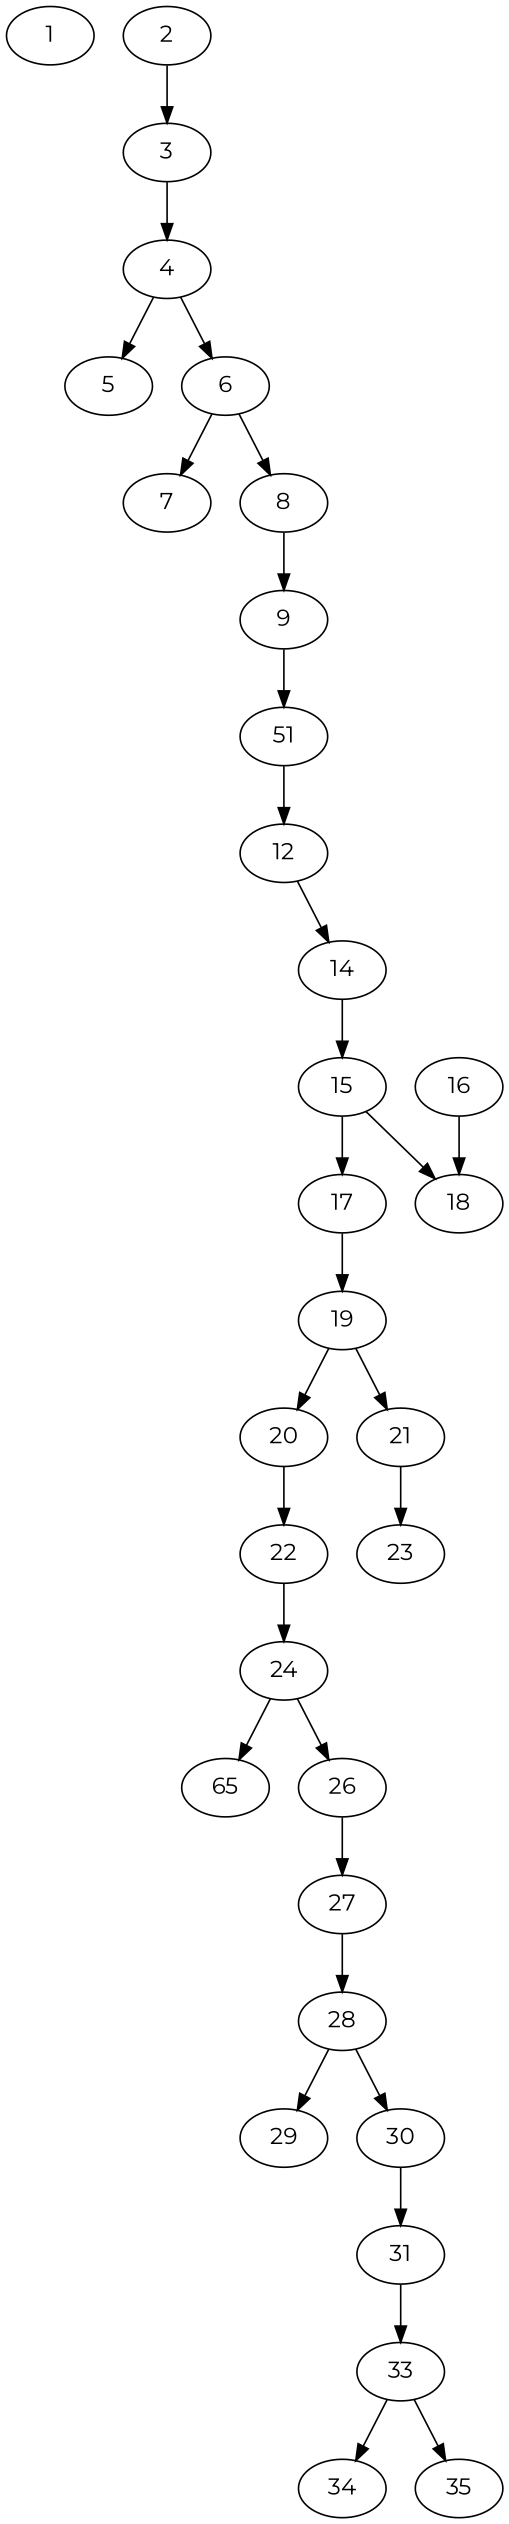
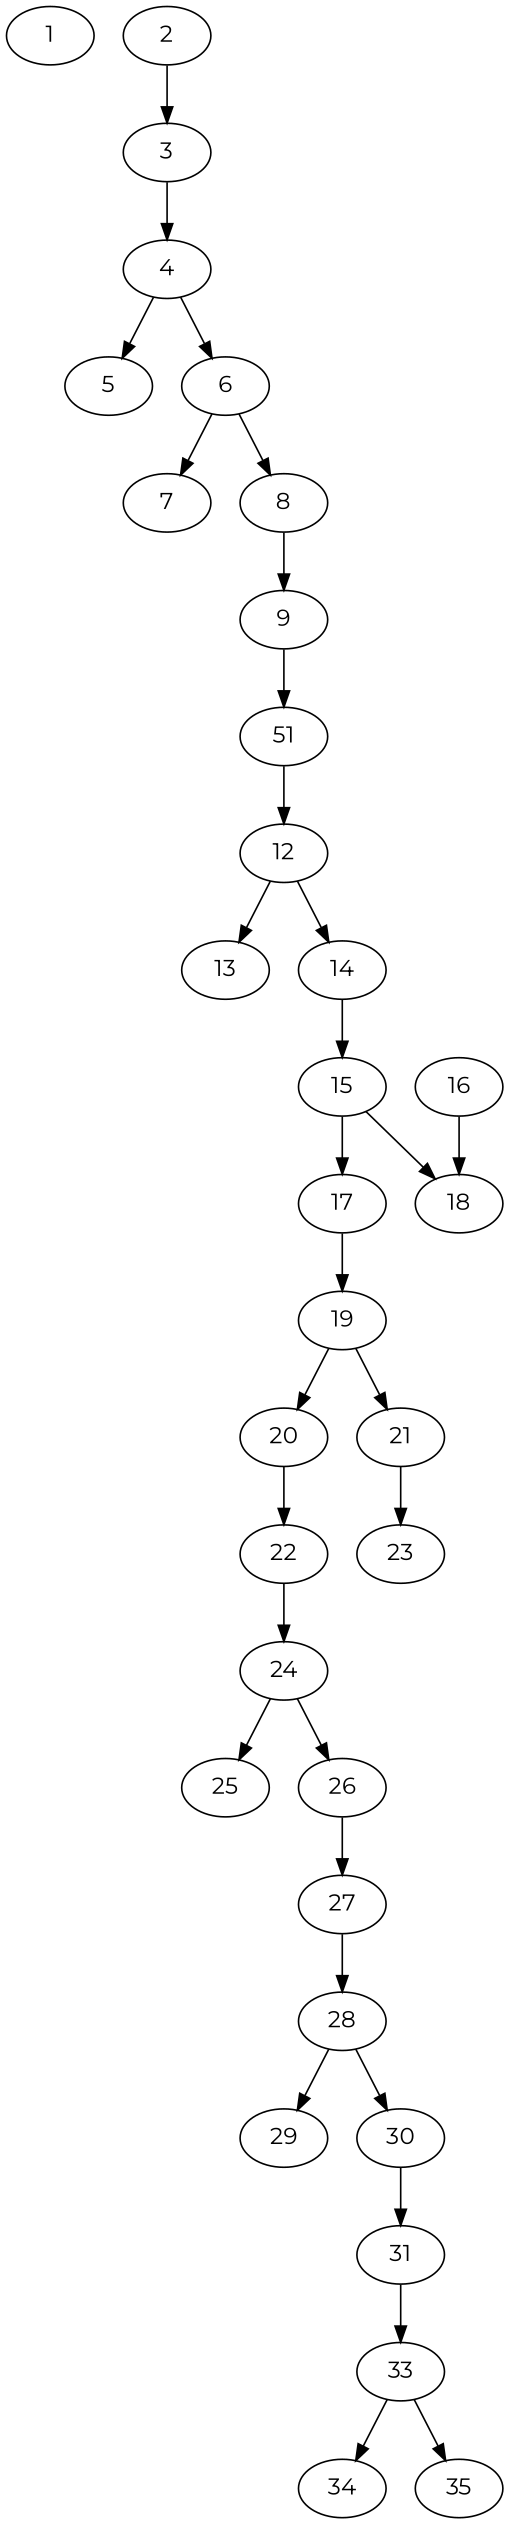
none -> (225, 970)
(225, 1788) -> (225, 1788)
